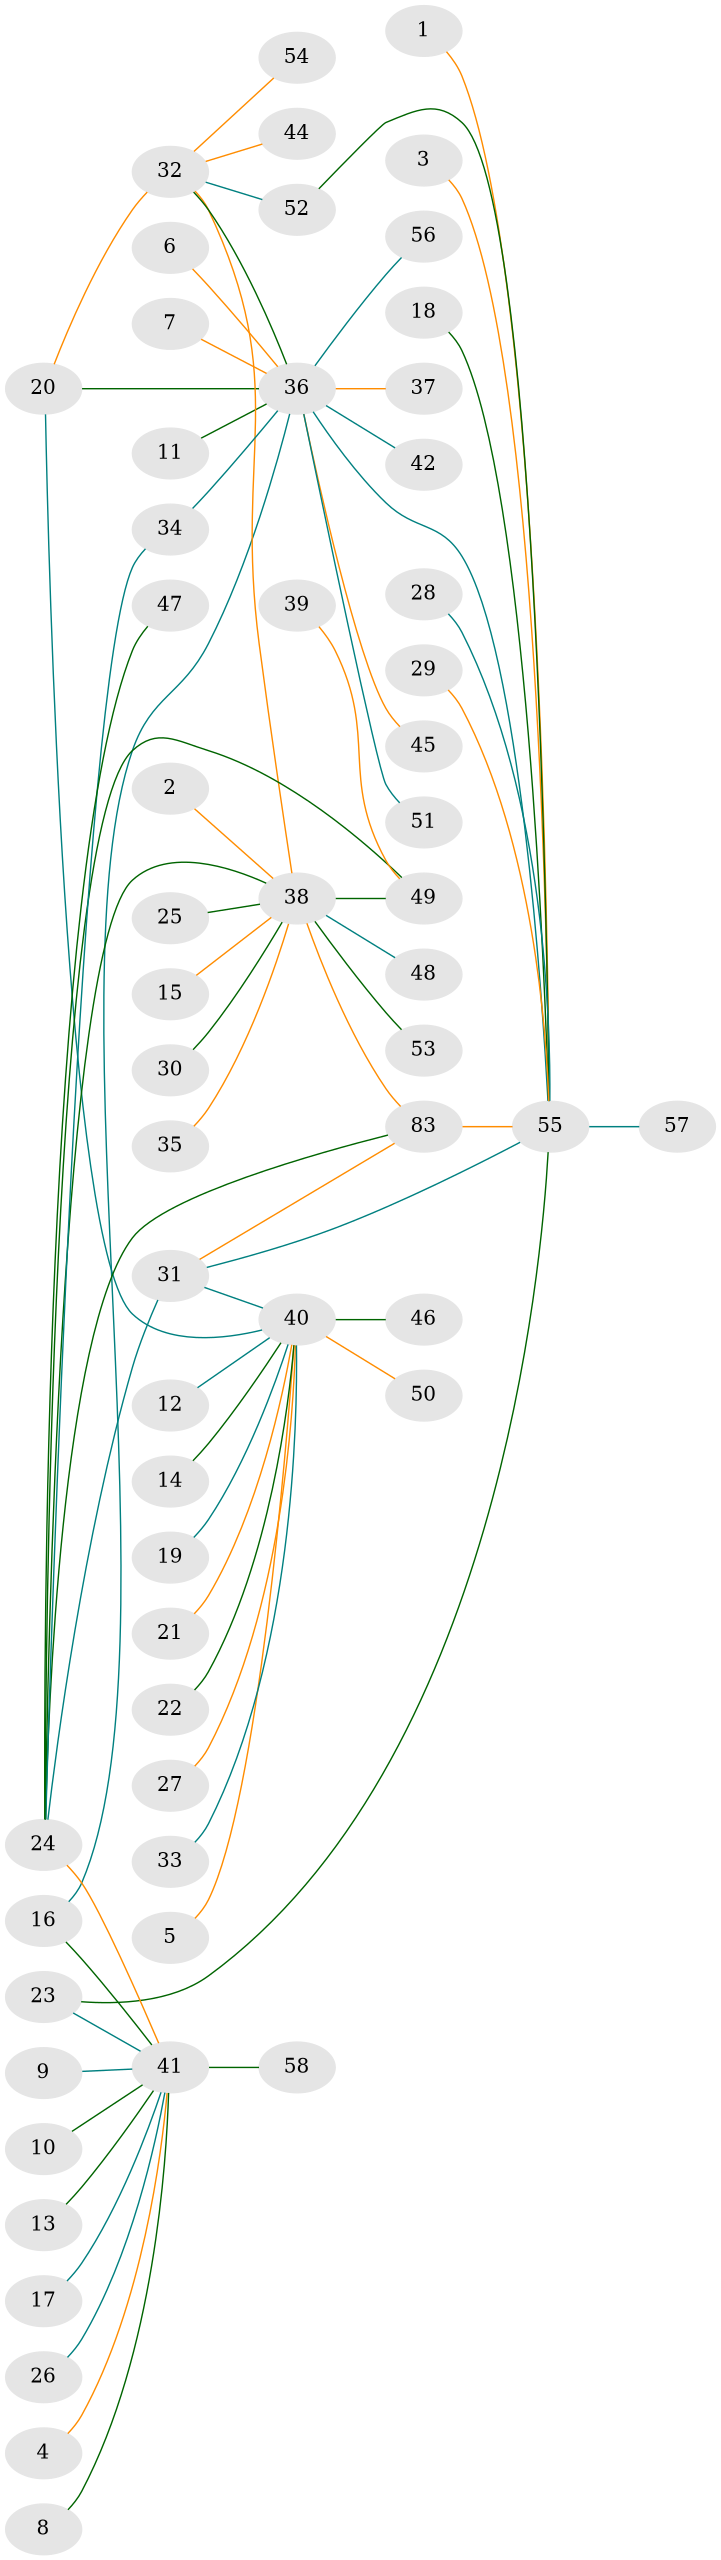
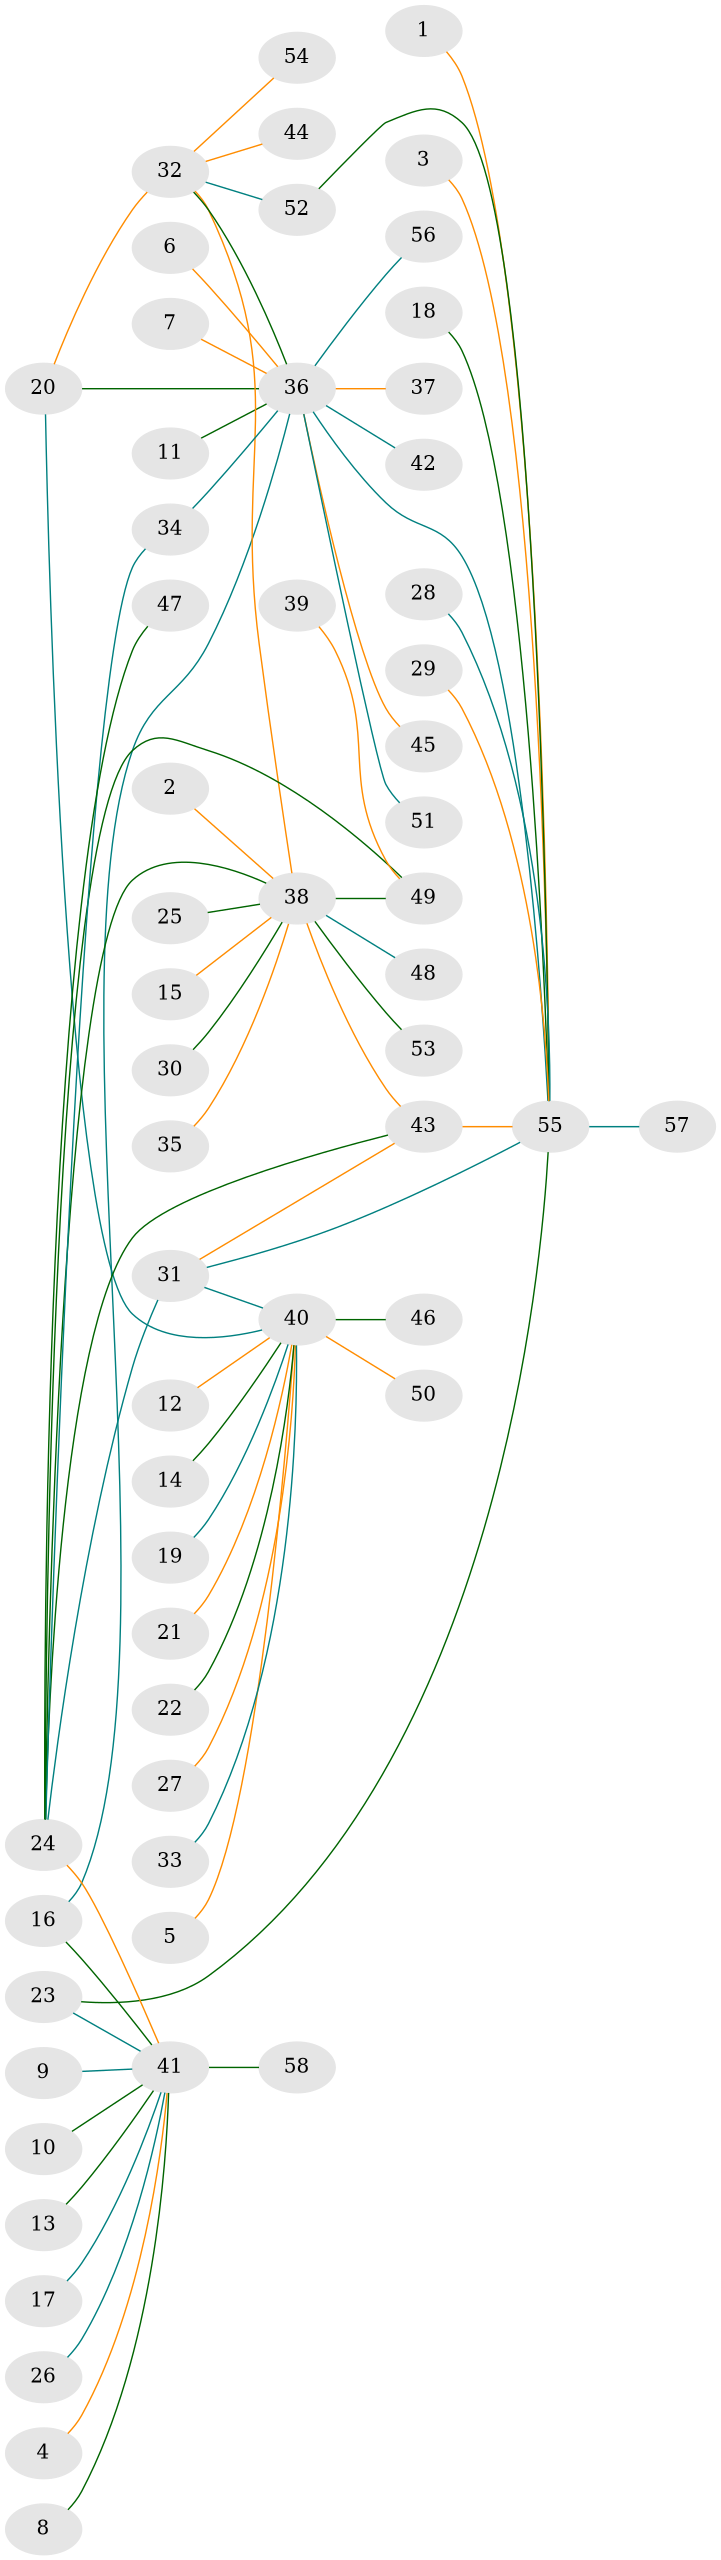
(424, 1127) -> (424, 1127)
(234, 1363) -> (234, 1363)
